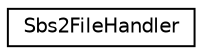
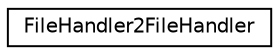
(101, 28) -> (140, 28)
